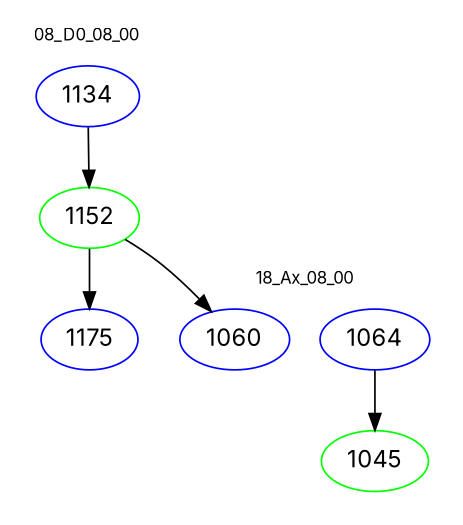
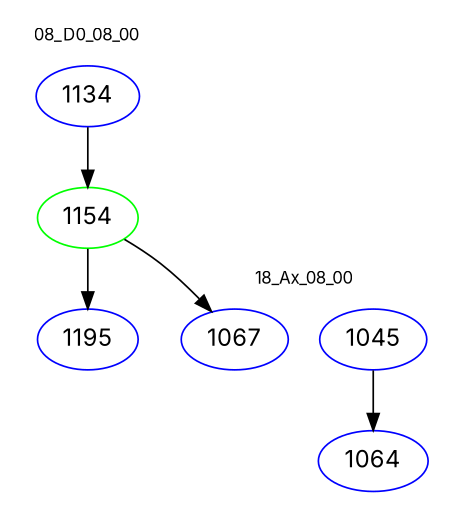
(90, 218) -> (88, 218)
(90, 339) -> (88, 339)
(235, 339) -> (235, 339)
(375, 392) -> (373, 392)
(375, 461) -> (373, 339)
